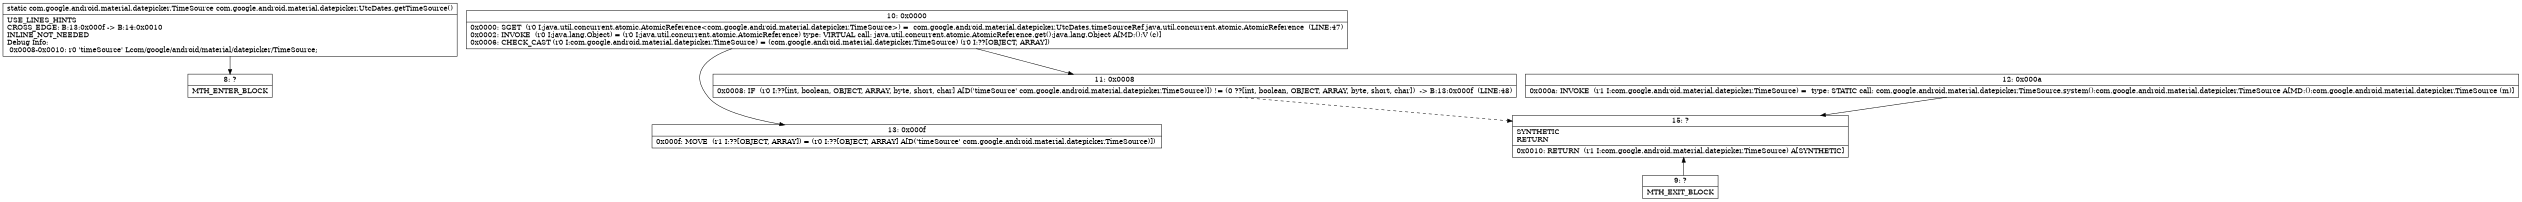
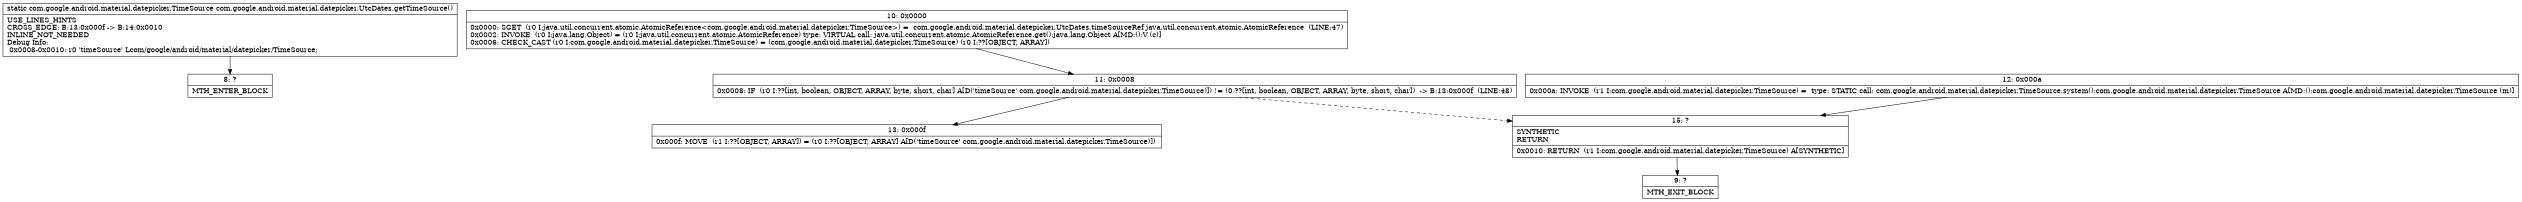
(712, 100) -> (1013, 110)
(1684, 169) -> (1677, 164)
